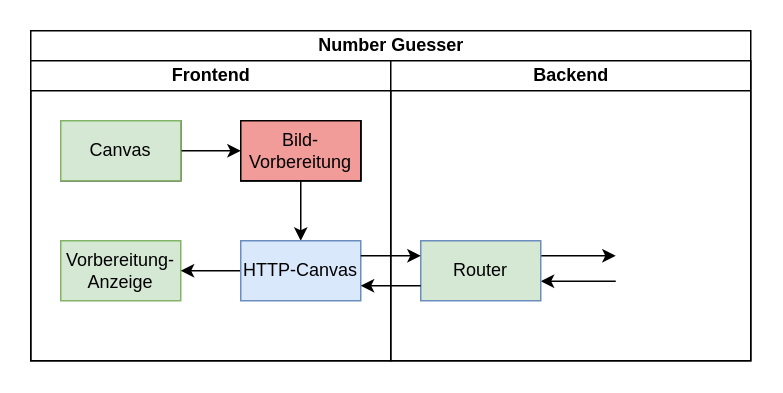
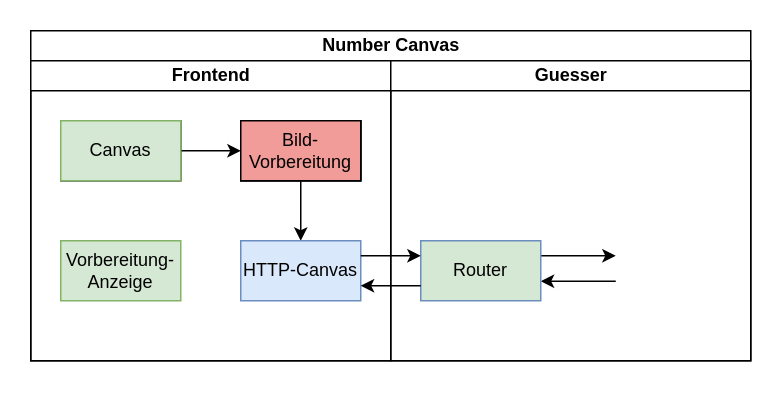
(392, 46) -> (392, 46)
(572, 76) -> (572, 76)
(216, 271) -> none
